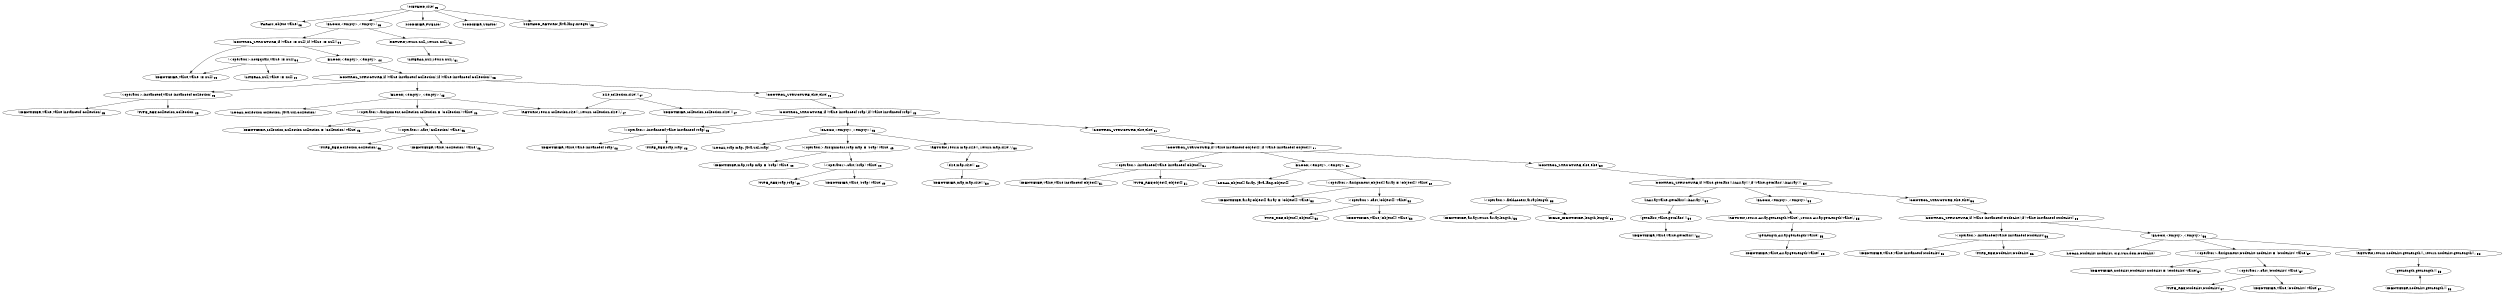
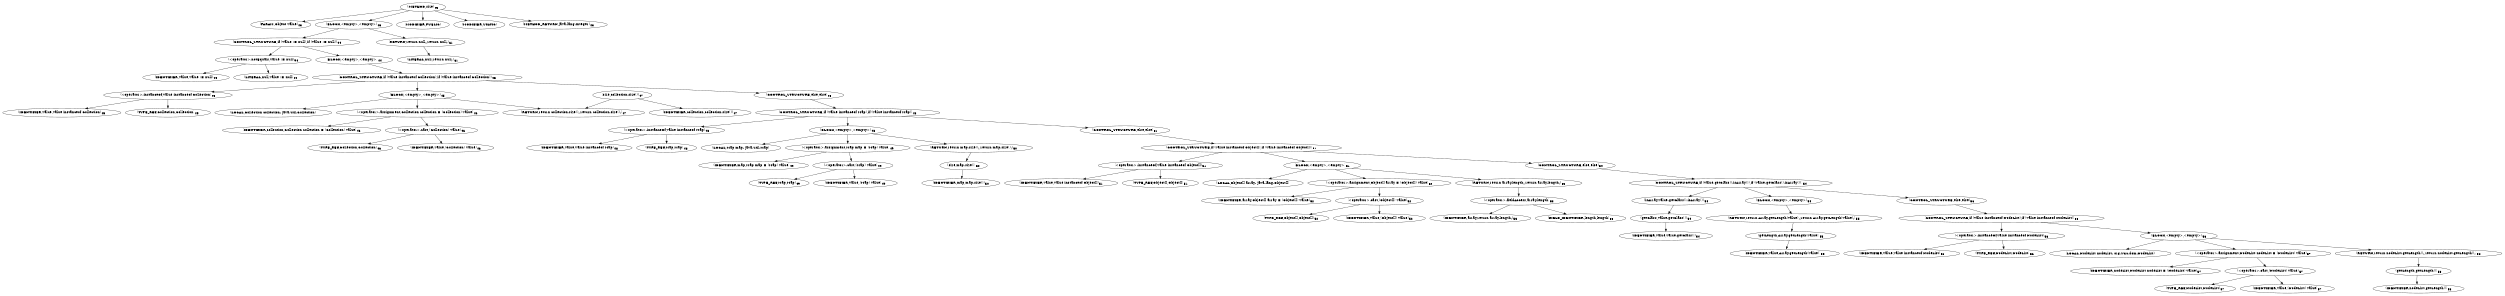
(217, 54) -> (276, 50)
none -> (1519, 183)
(2420, 281) -> (2417, 279)
